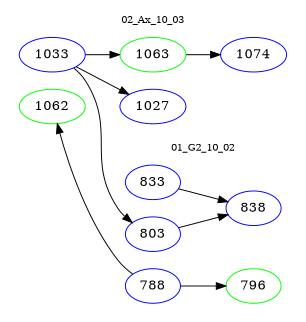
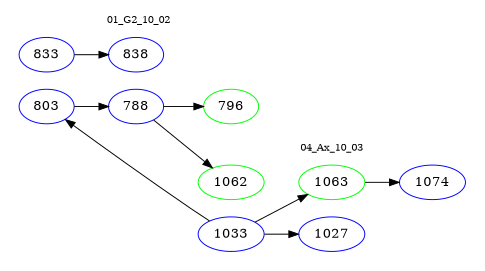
(153, 21) -> (332, 148)
(198, 222) -> (87, 107)
